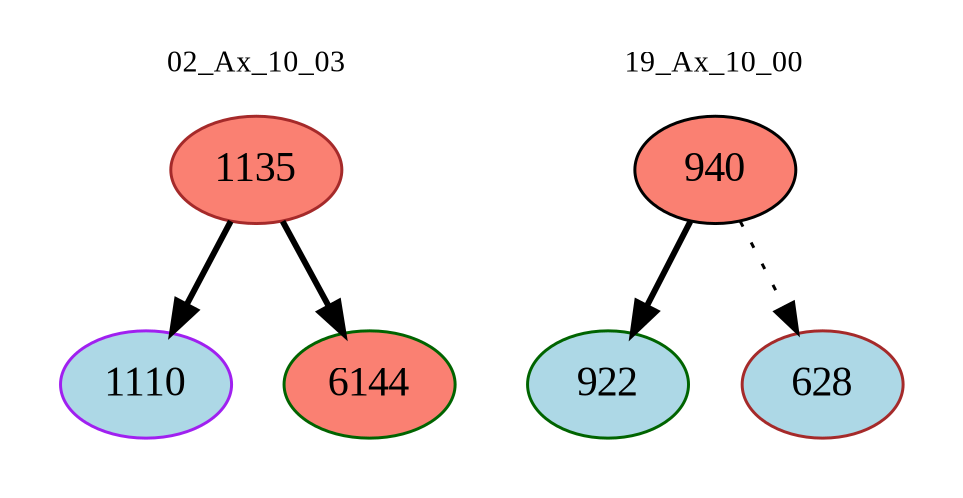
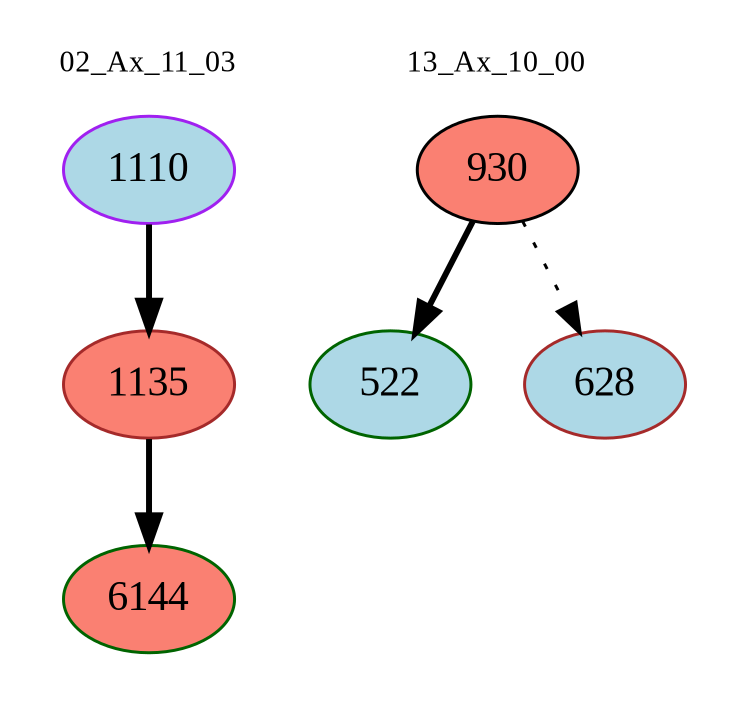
(258, 64) -> (149, 64)
(715, 64) -> (498, 64)
(715, 170) -> (498, 170)
(209, 263) -> (149, 263)
(608, 384) -> (390, 384)
